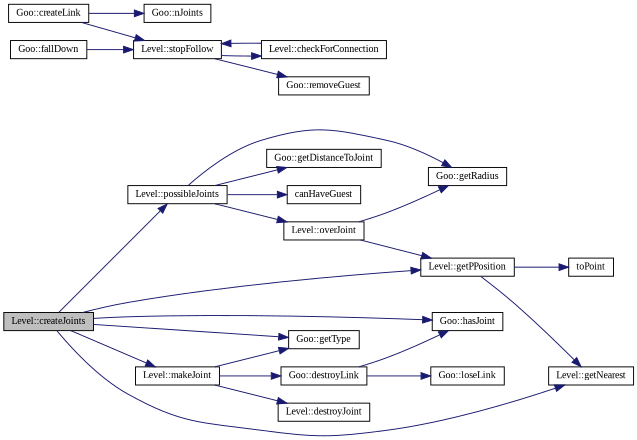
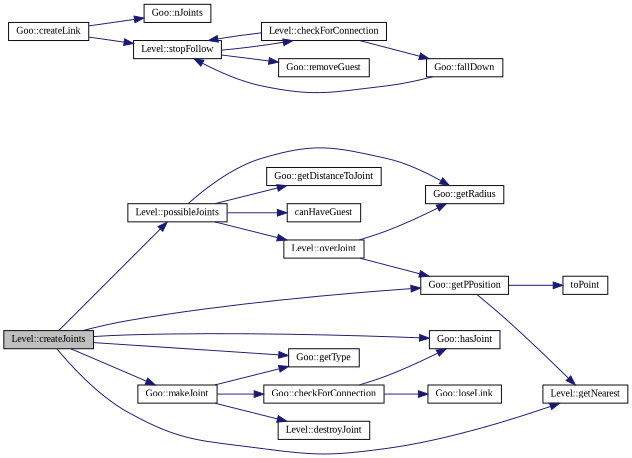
none -> (390, 48)
(468, 267) -> (465, 285)
(177, 376) -> (177, 394)
(324, 376) -> (324, 394)
